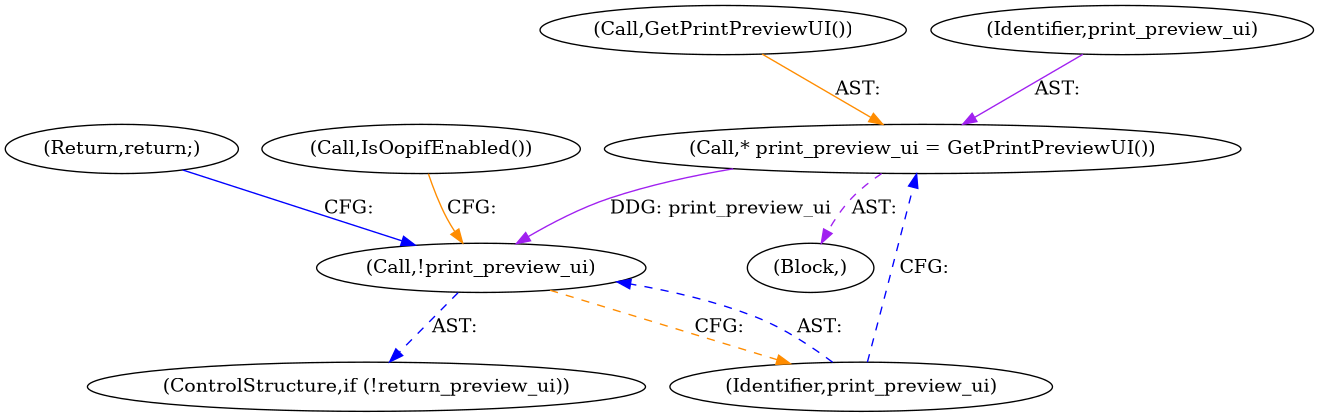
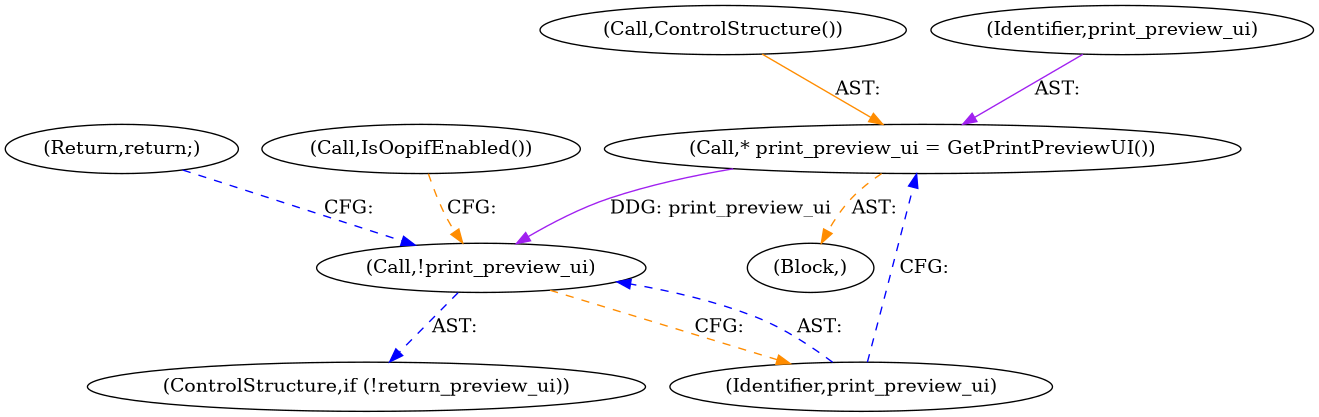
(723, 30) -> (723, 30)
(851, 199) -> (851, 199)
(440, 203) -> (440, 203)
(292, 205) -> (292, 205)
